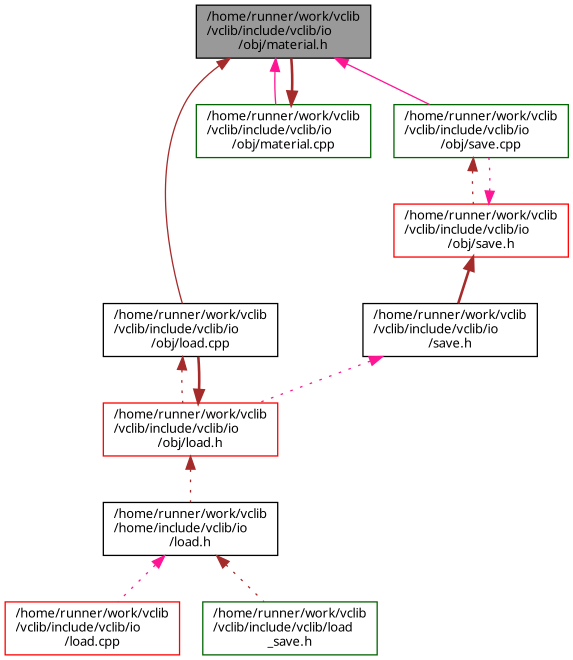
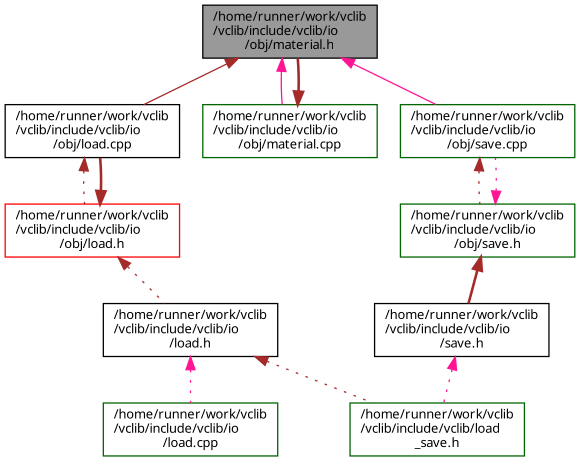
(481, 231) -> (488, 231)
(314, 382) -> (448, 386)
(191, 529) -> (191, 330)
(92, 628) -> (191, 429)
